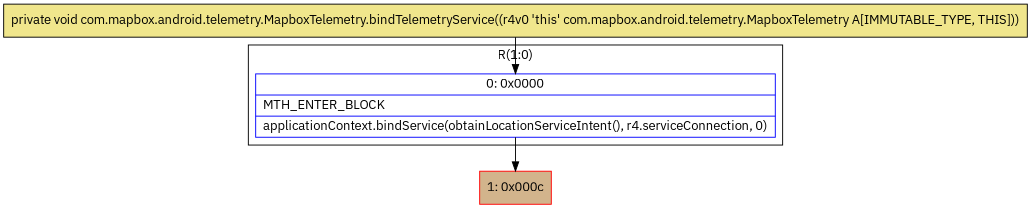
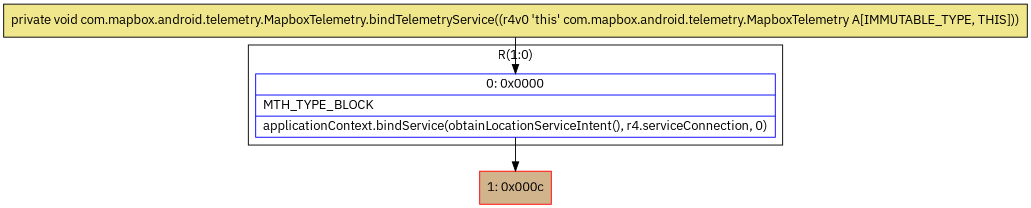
(324, 105) -> (319, 105)
